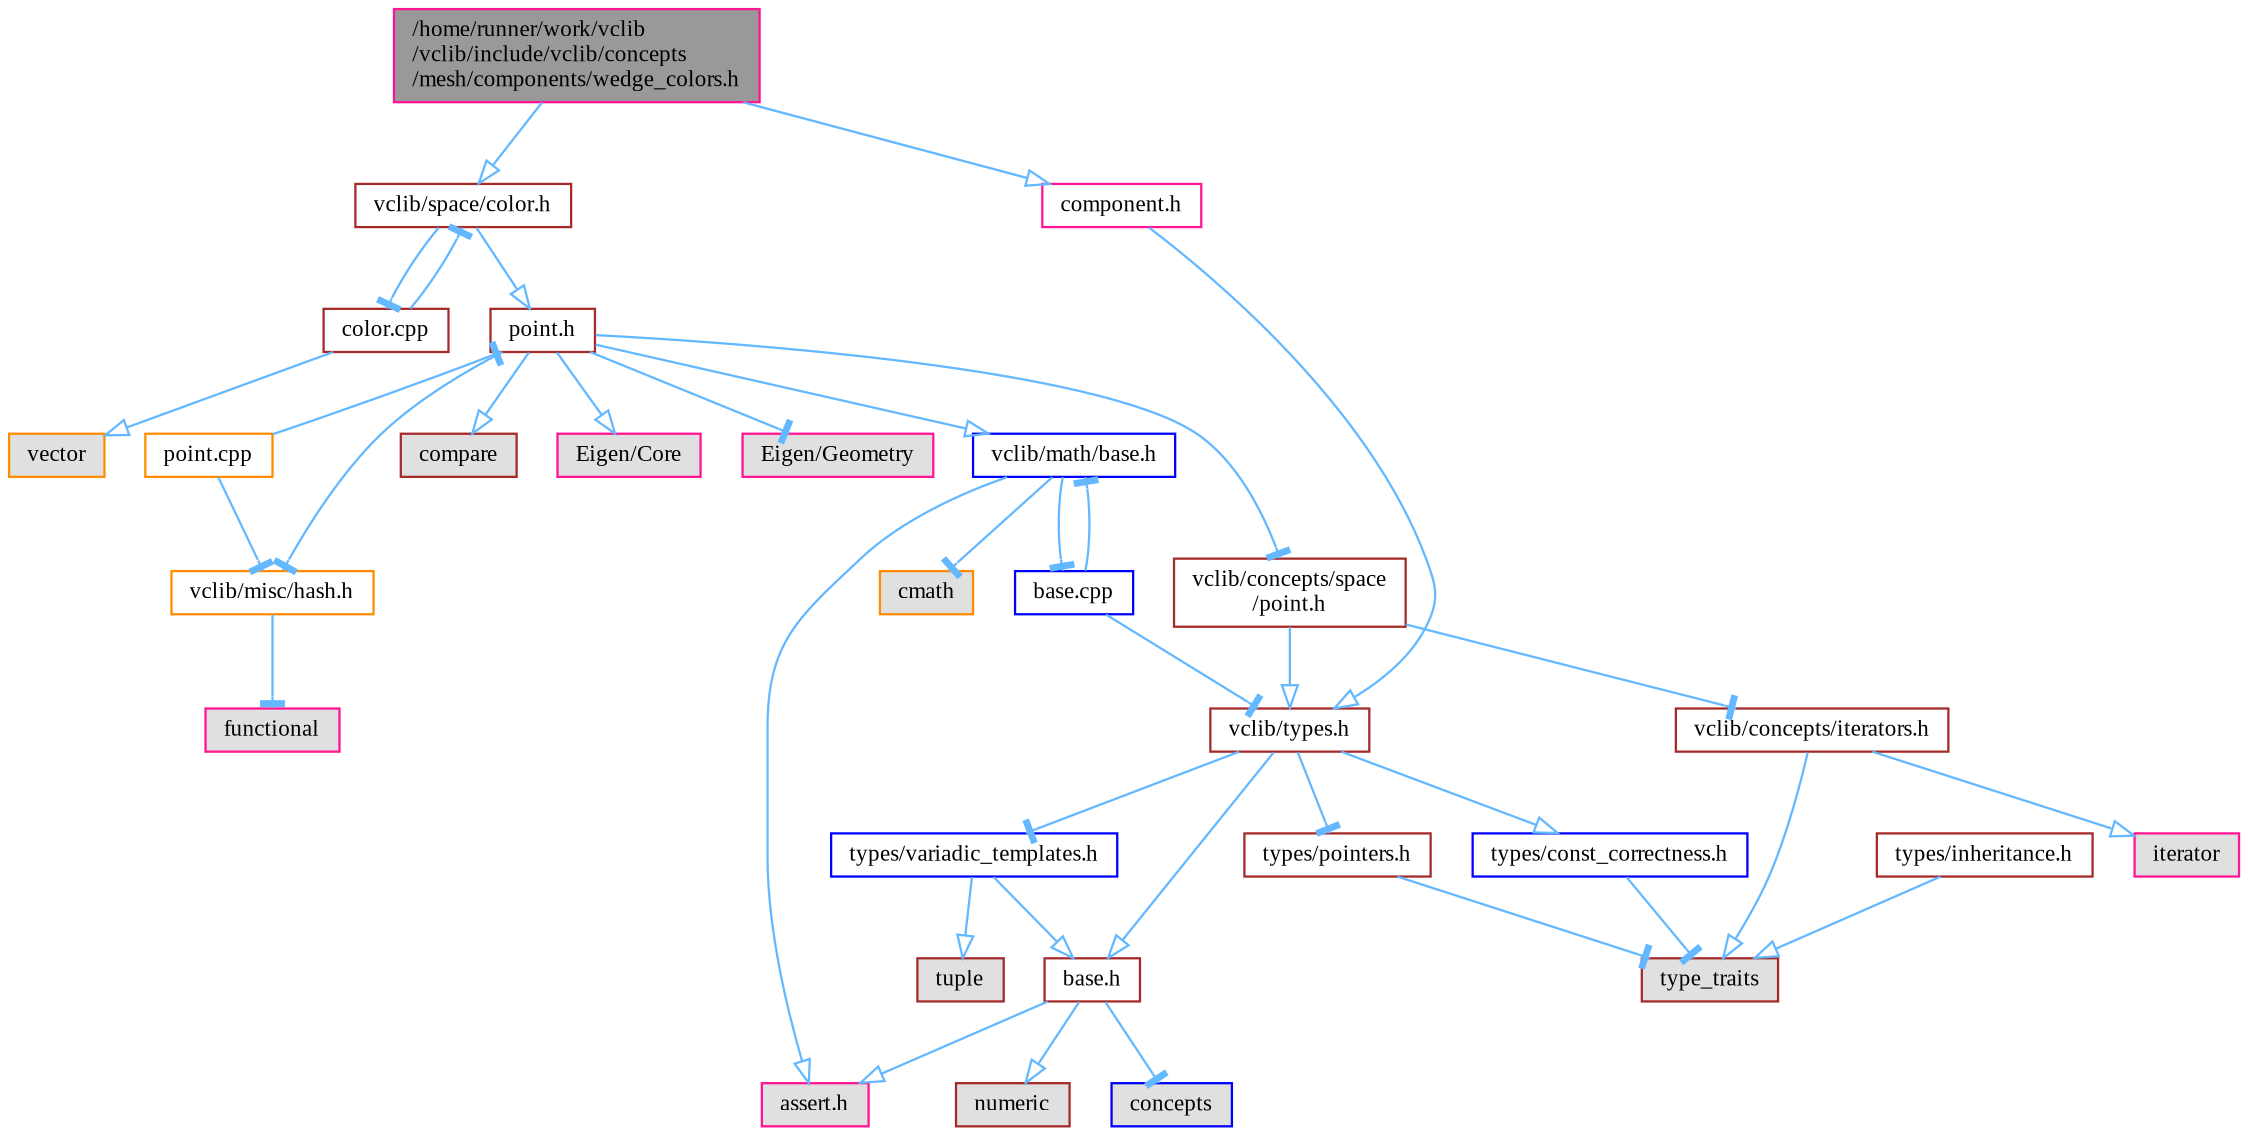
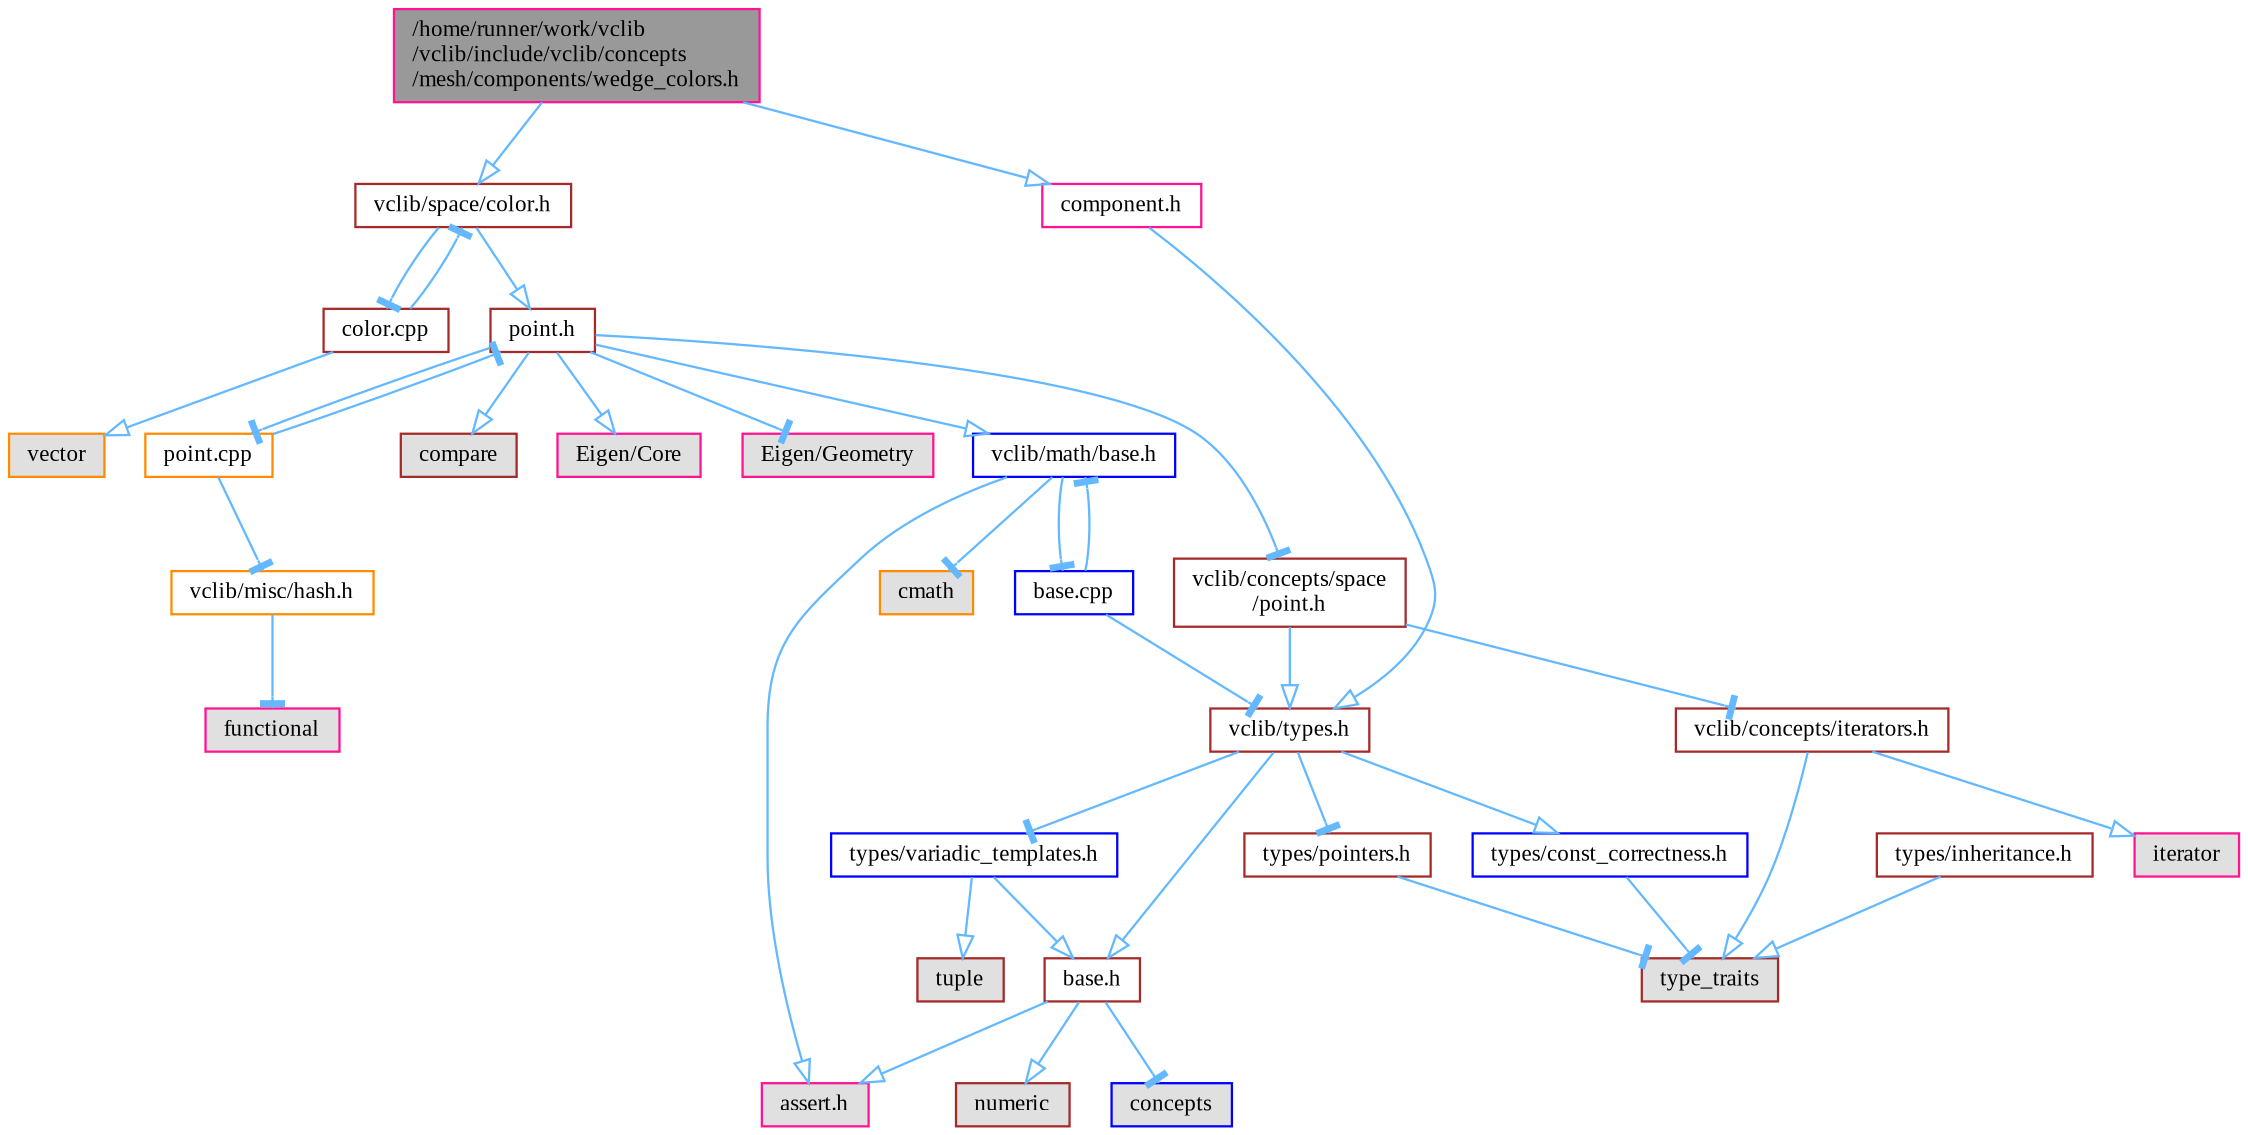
(378, 437) -> (376, 387)
